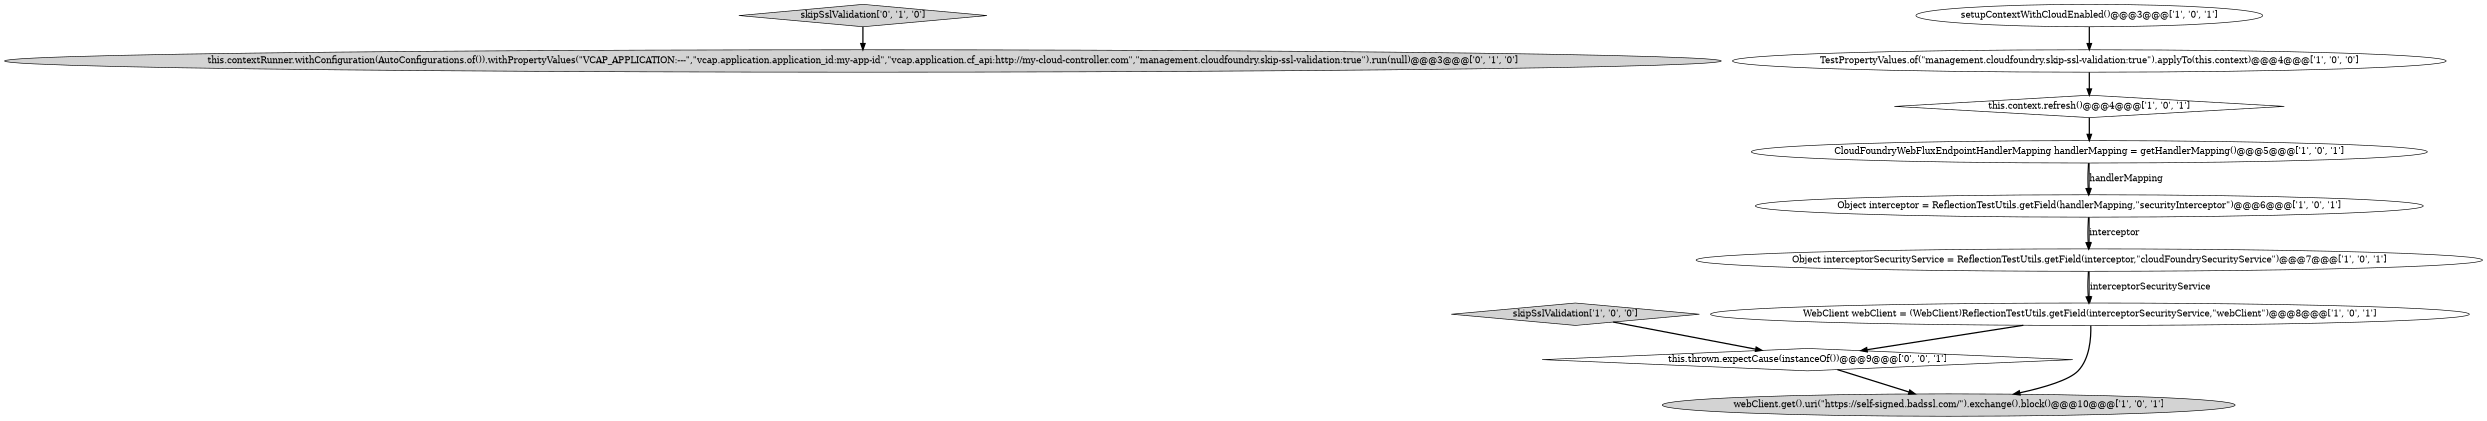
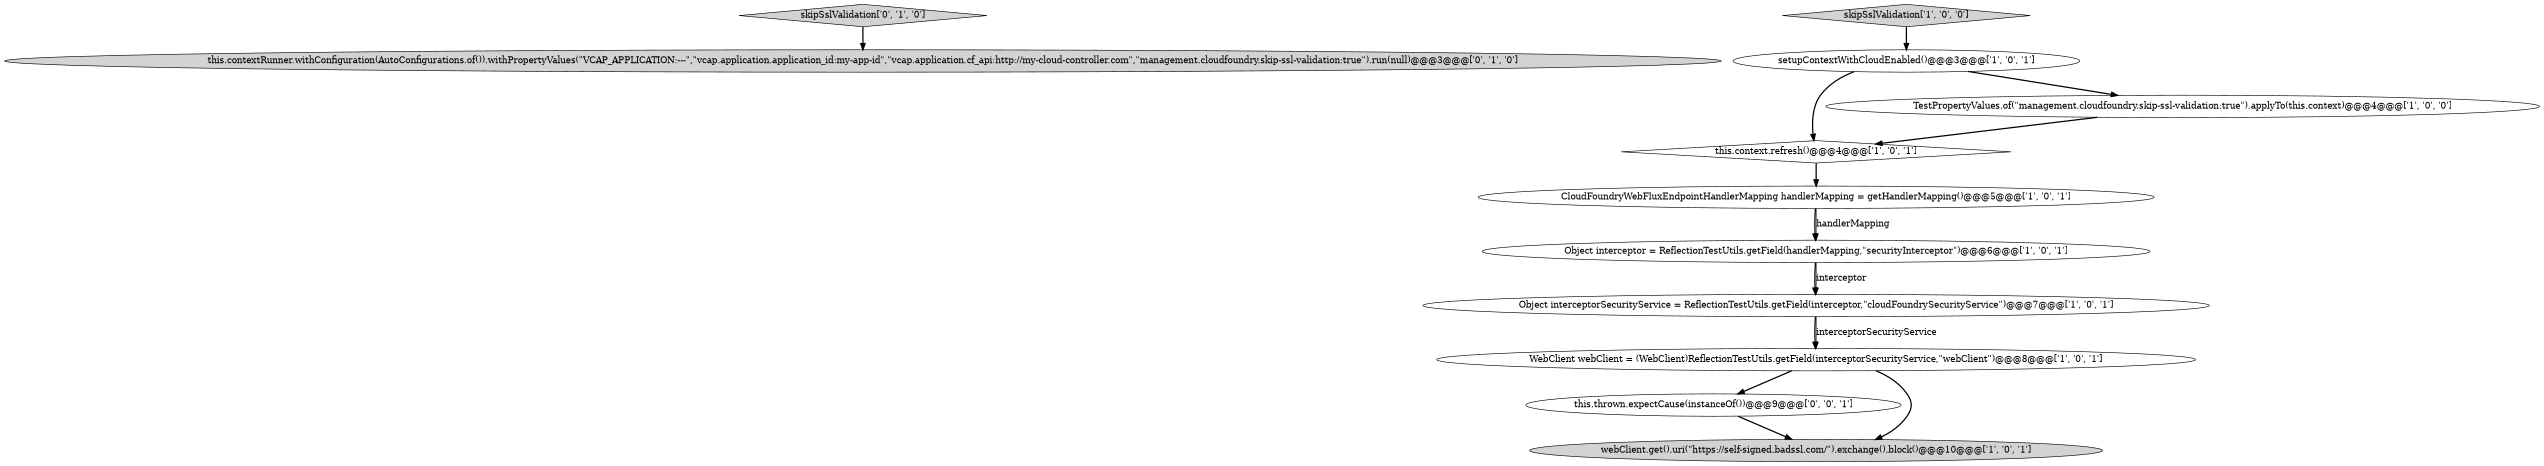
none -> (1821, 95)
(1684, 336) -> (1906, 35)
(1807, 360) -> (1713, 405)
